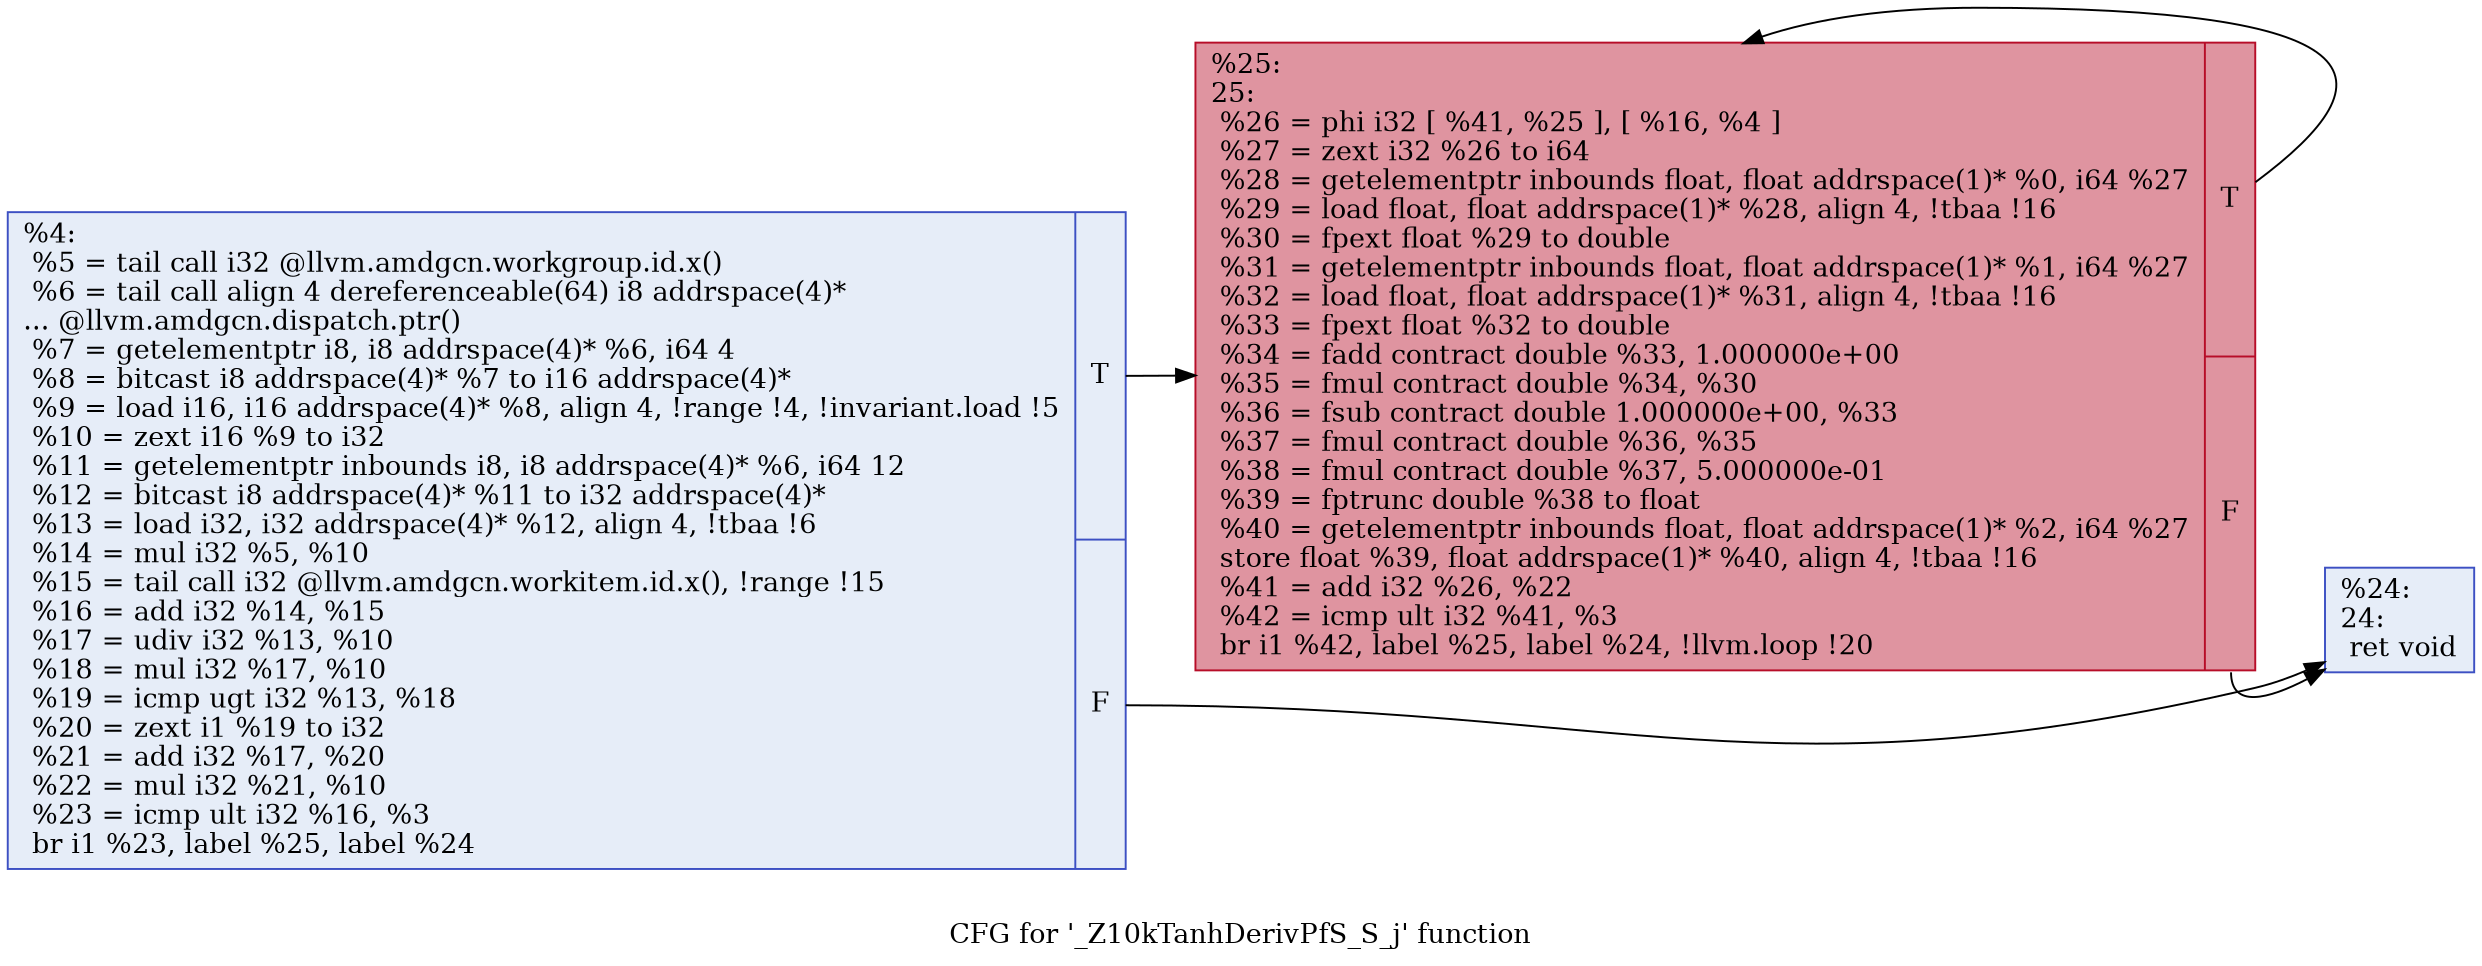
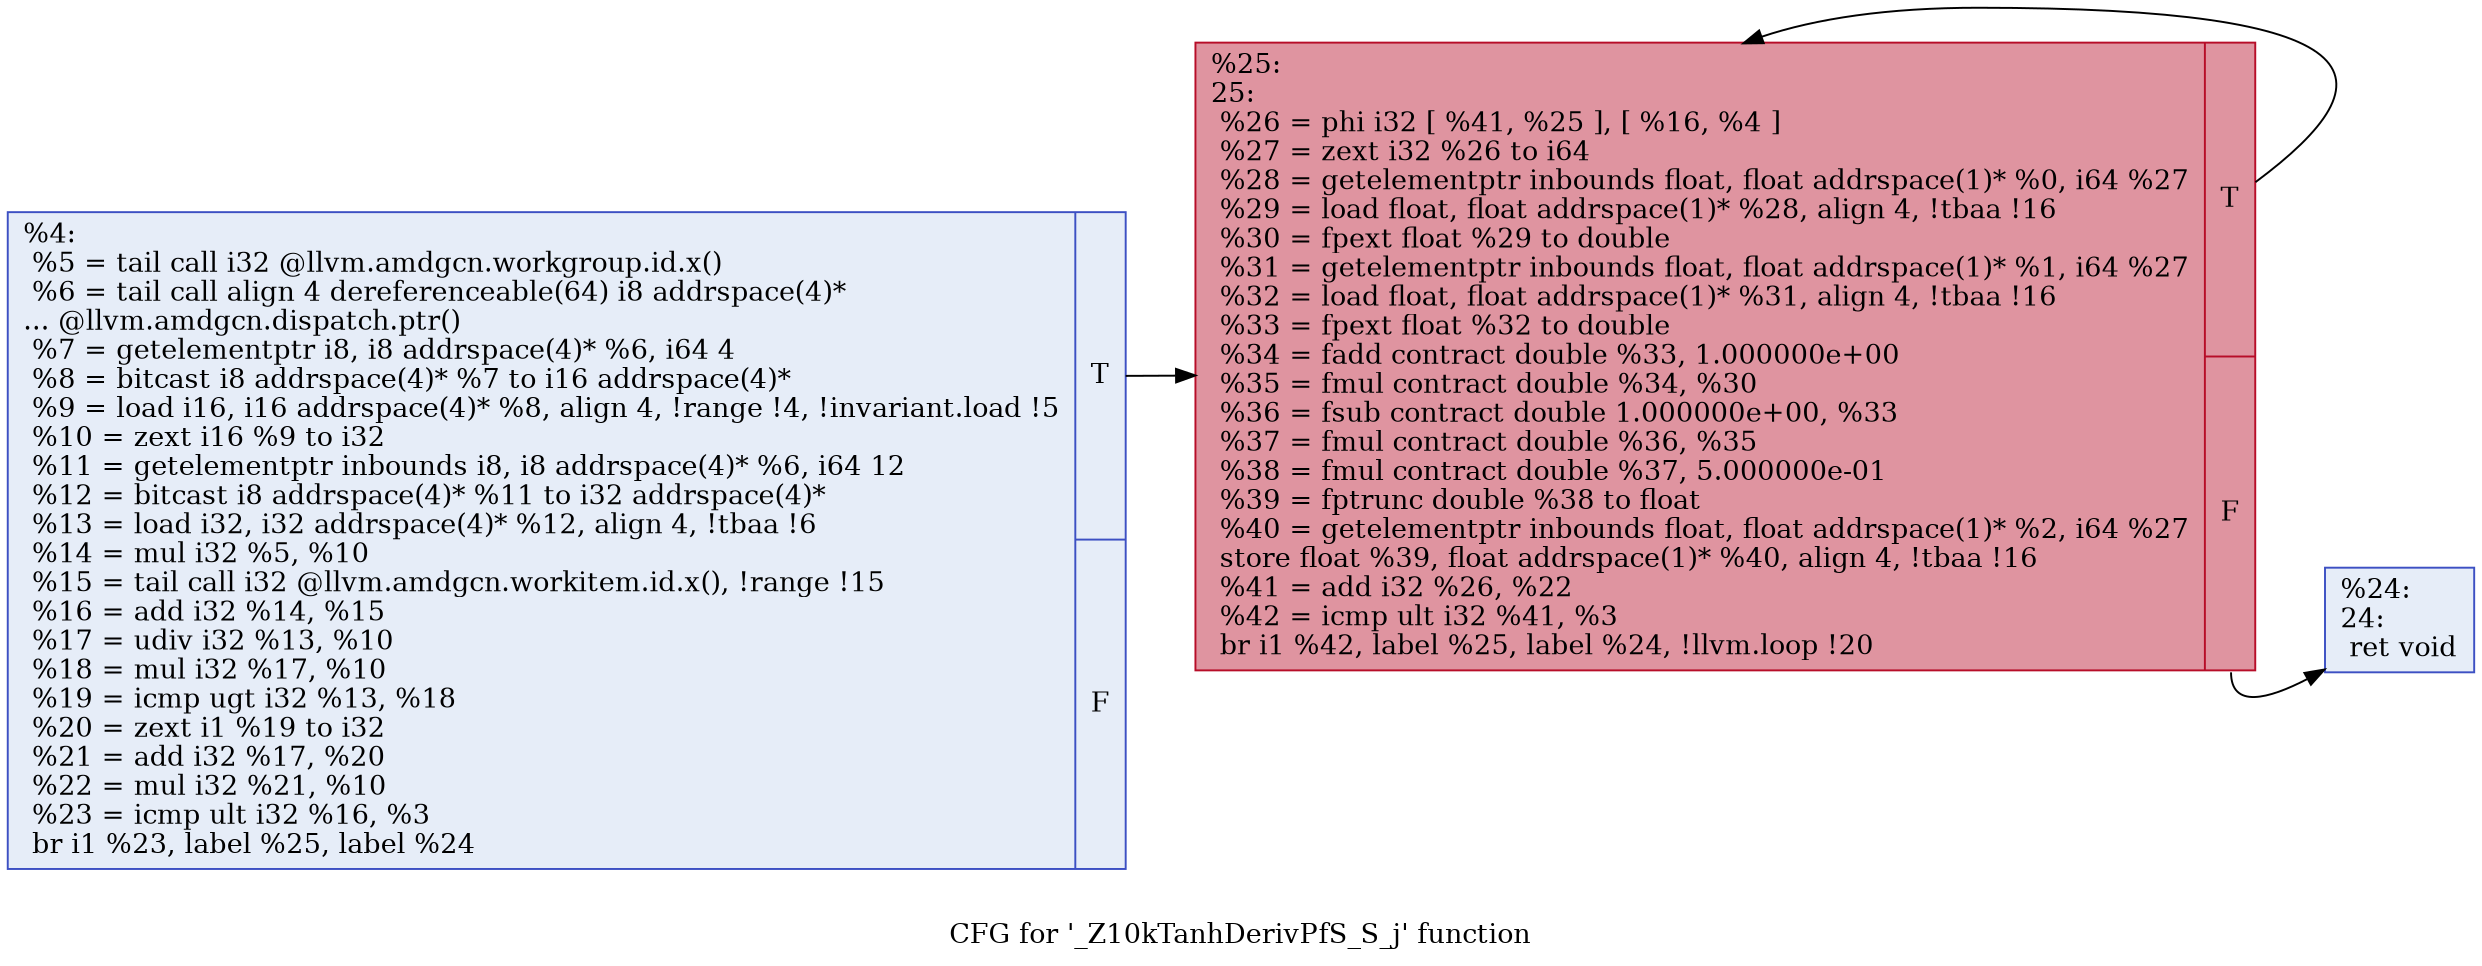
(1719, 740) -> none
